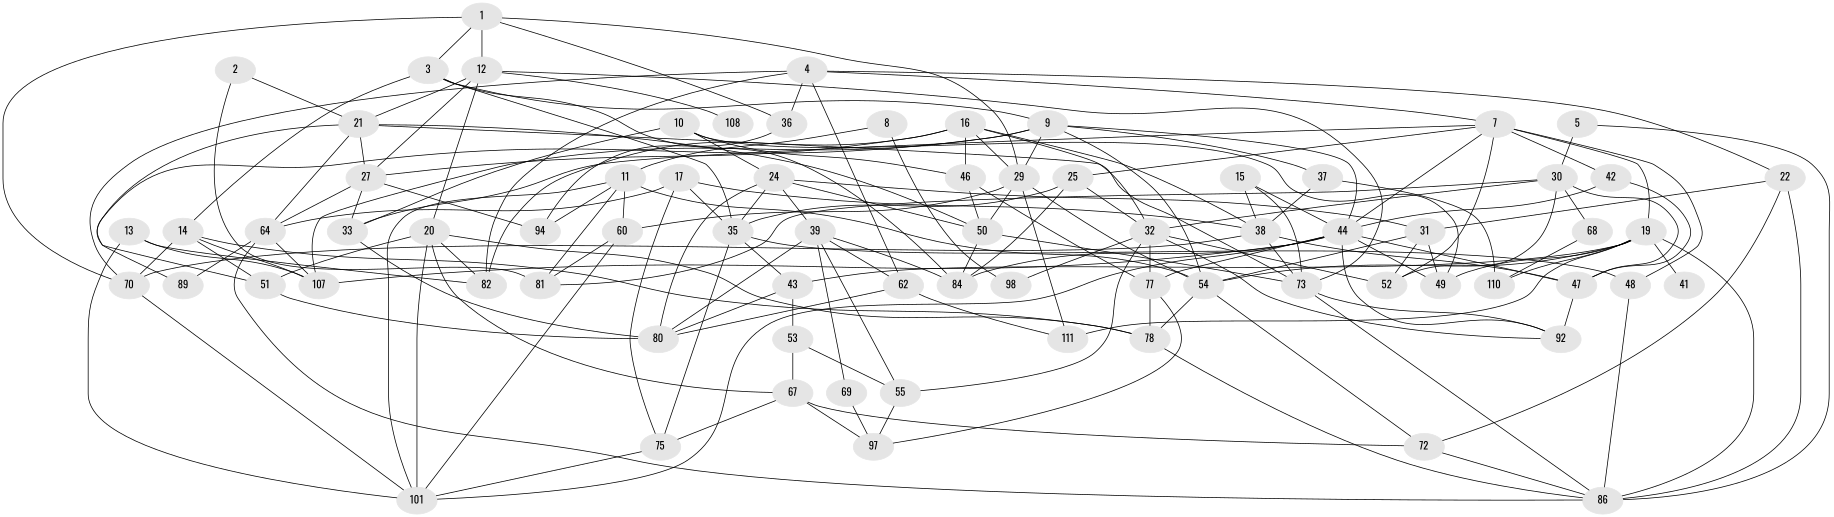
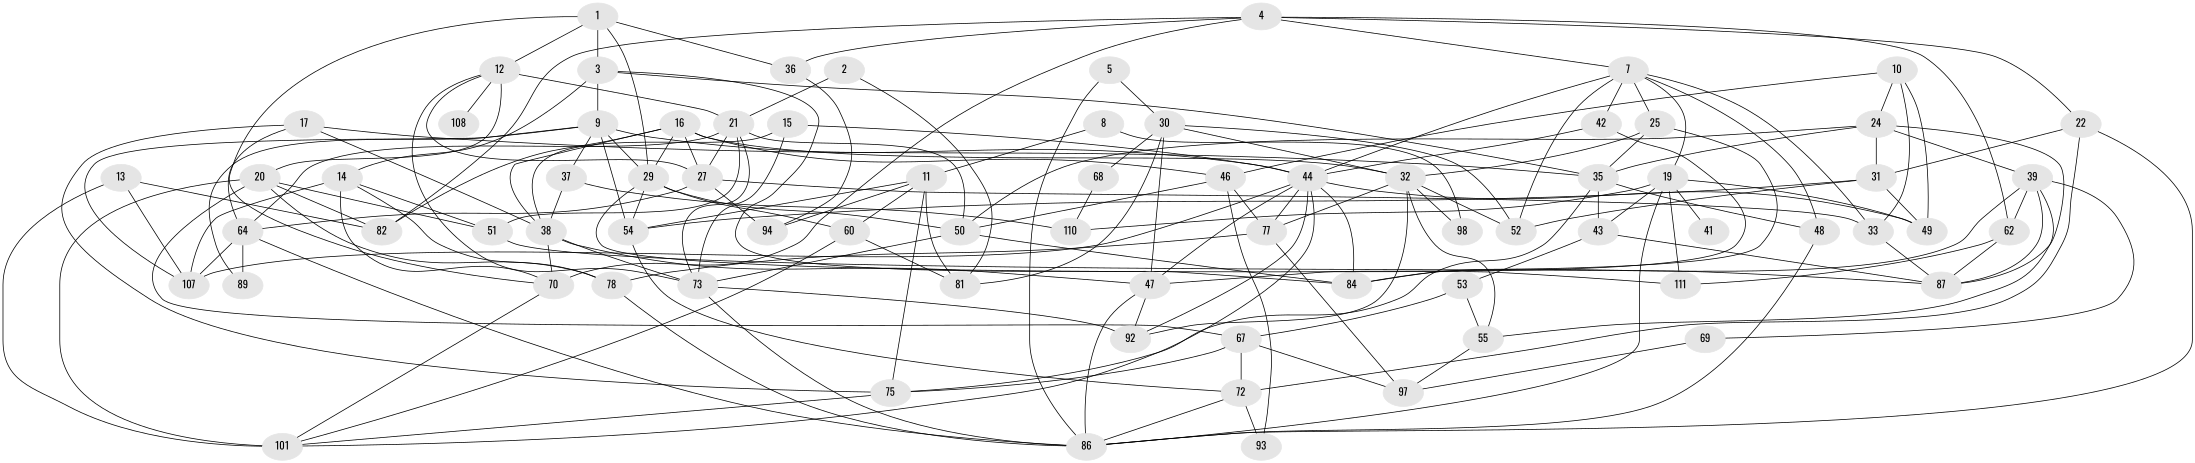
(390, 236) -> (909, 285)
(1428, 266) -> none
(1178, 311) -> none
(658, 339) -> (1941, 285)
none -> (1092, 356)
none -> (1261, 447)
